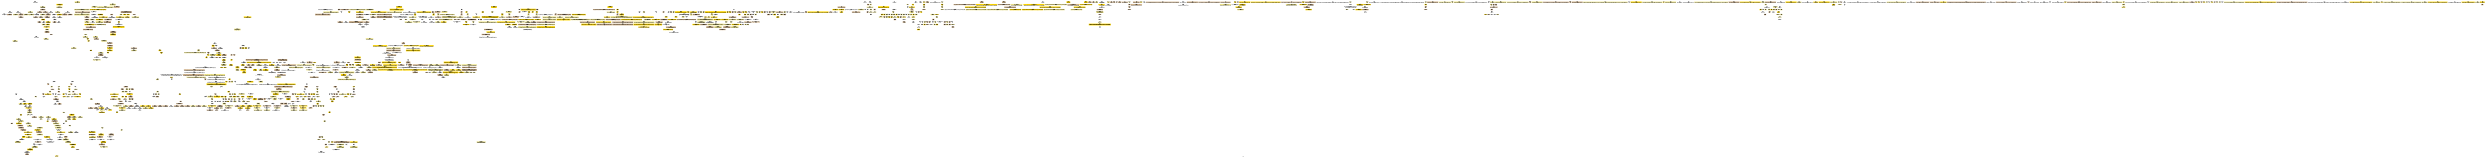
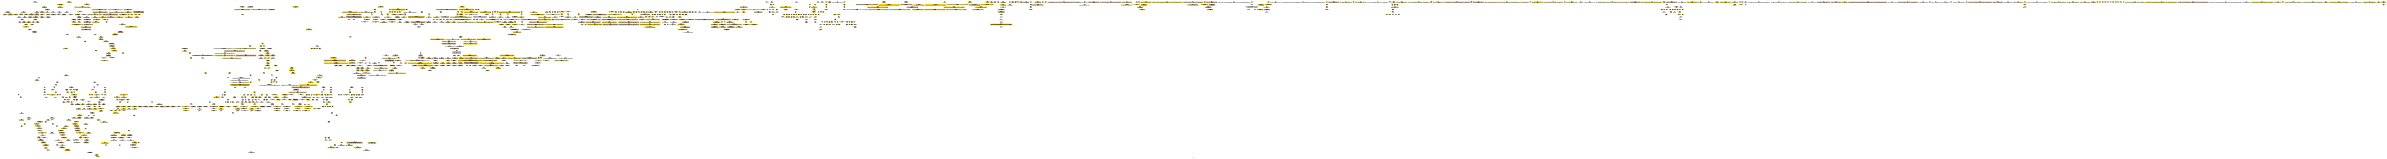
(323, 70) -> none
(346, 97) -> none
